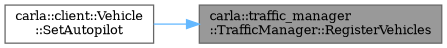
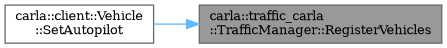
(321, 24) -> (321, 24)
